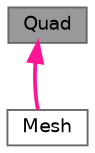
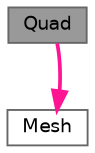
(35, 86) -> (60, 67)
